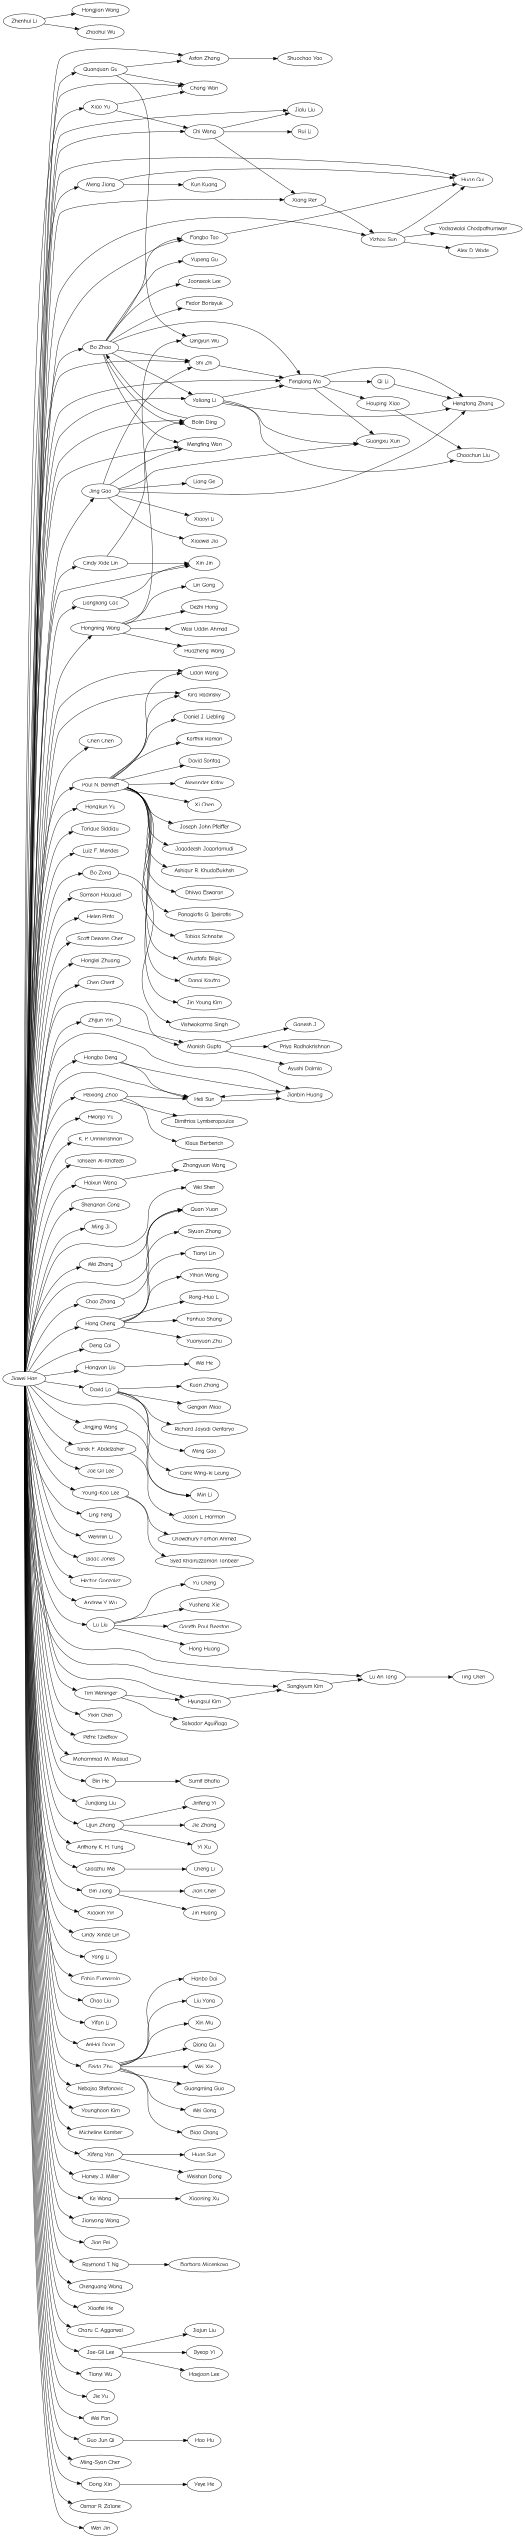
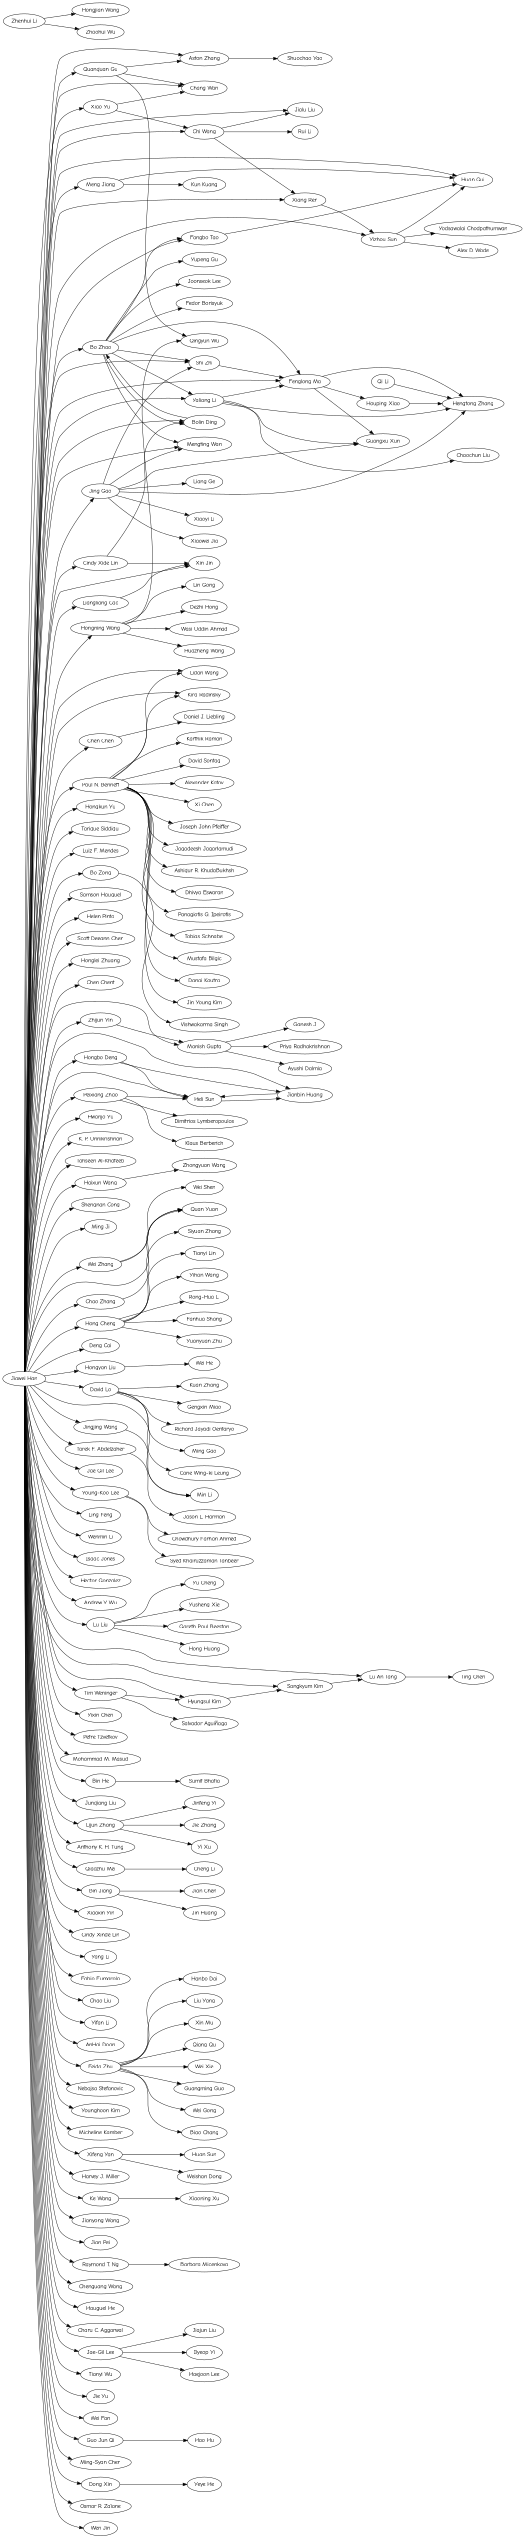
(349, 382) -> none
(426, 429) -> (424, 404)
(149, 736) -> (149, 729)
(75, 1245) -> (148, 1222)
(101, 2309) -> (101, 2309)
